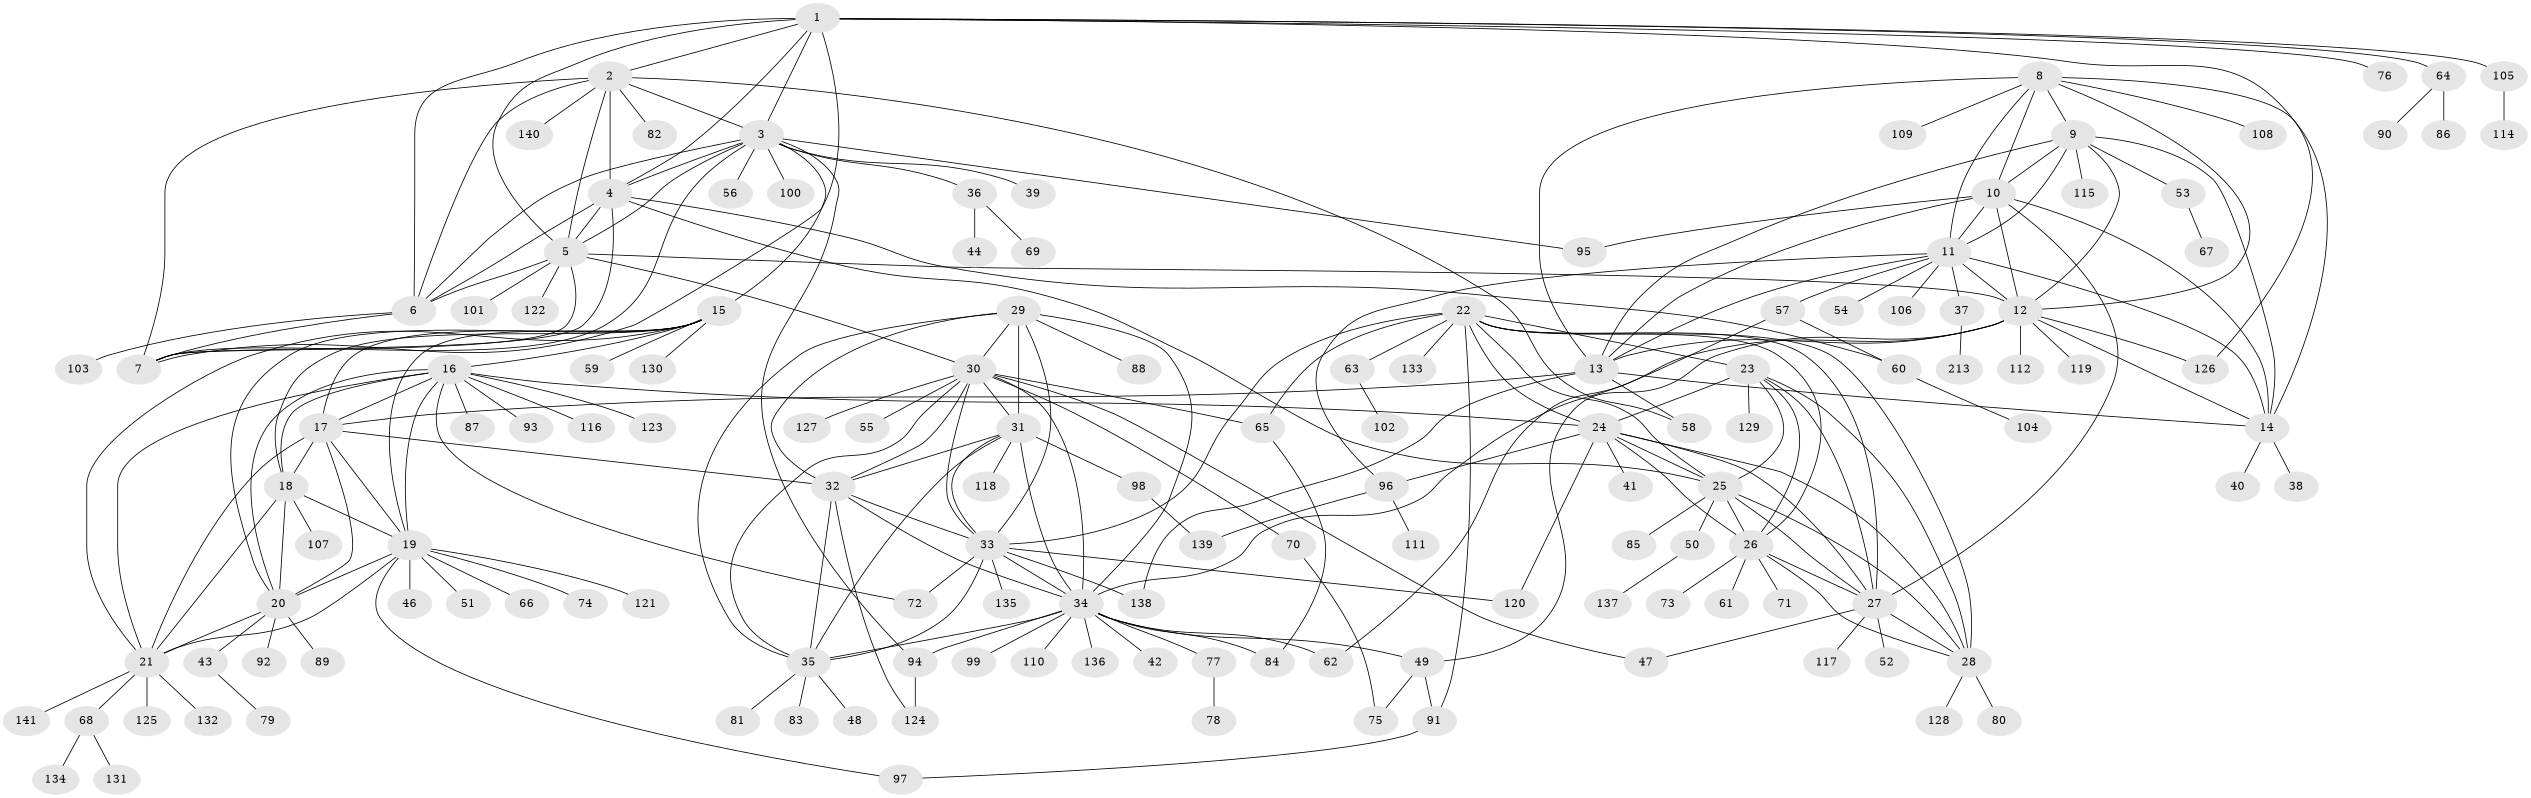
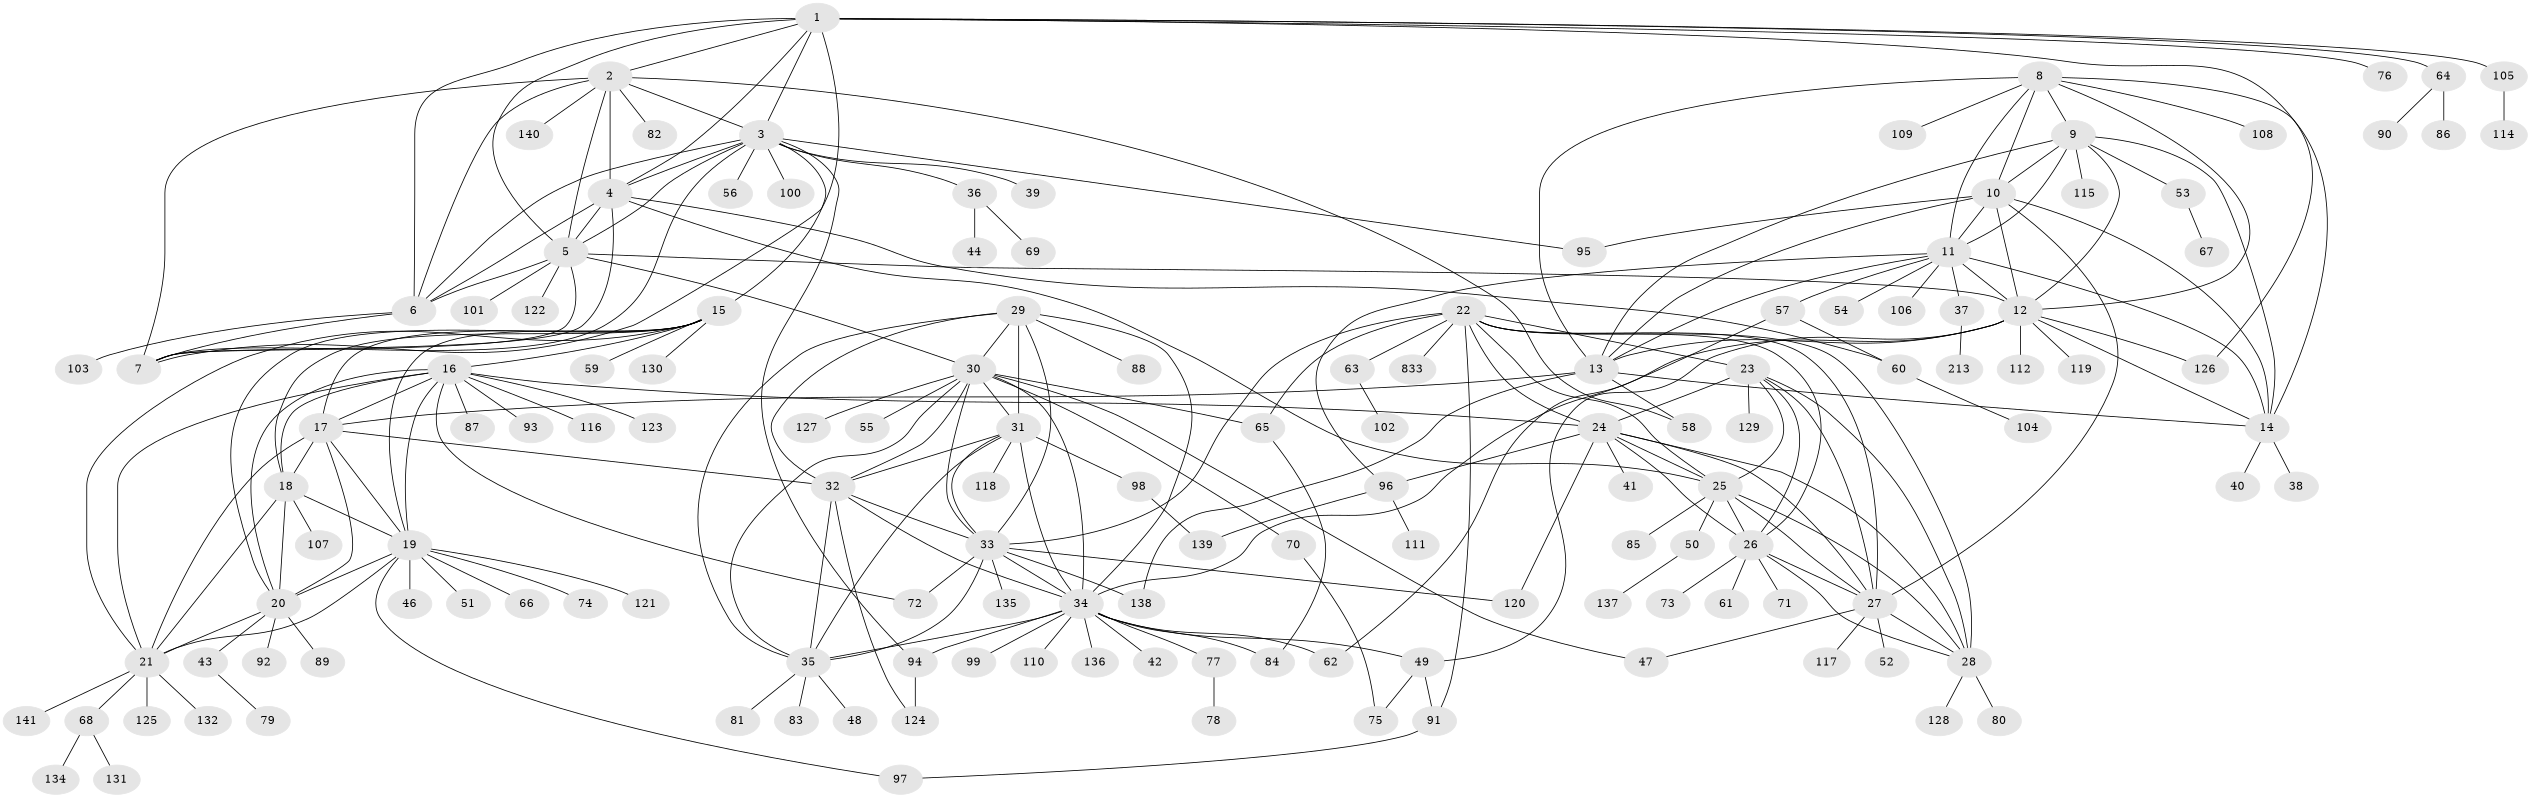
(1413, 370) -> (1413, 370)
